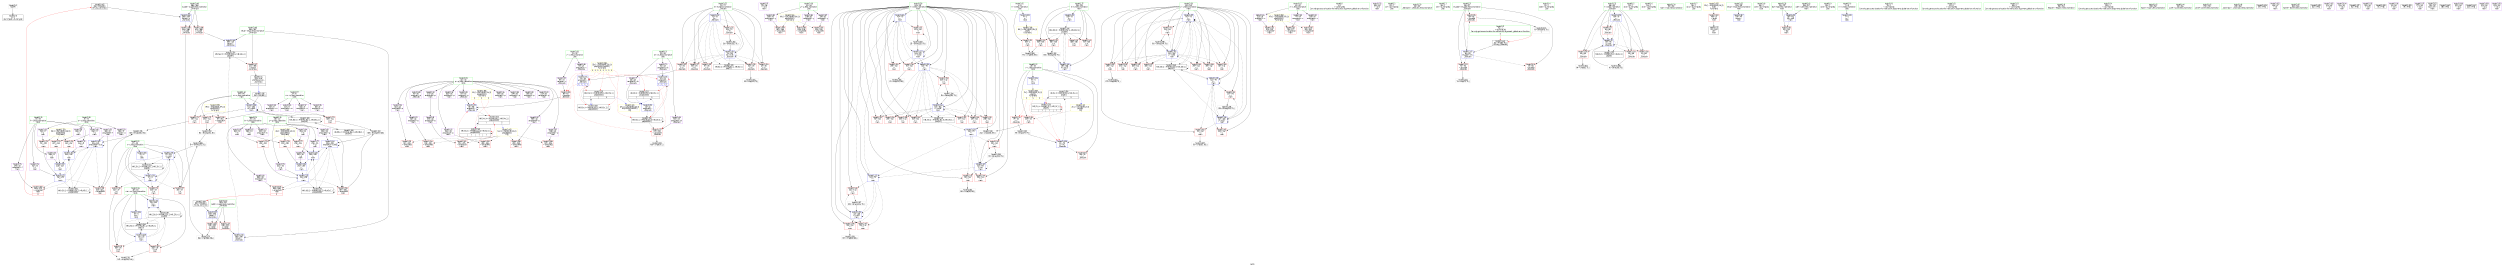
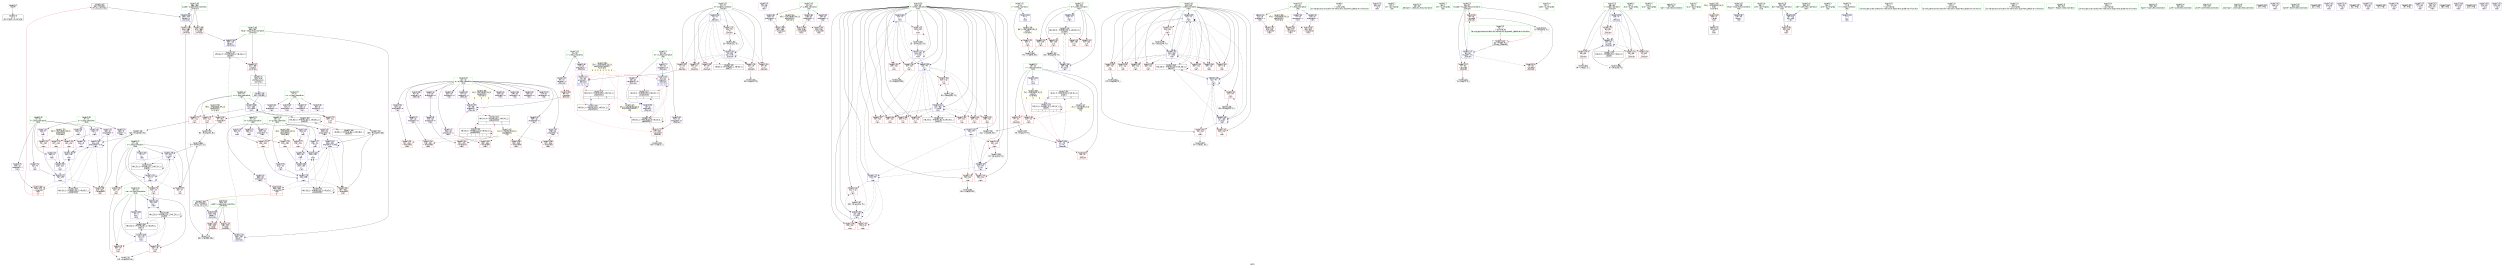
(850, 238) -> none
